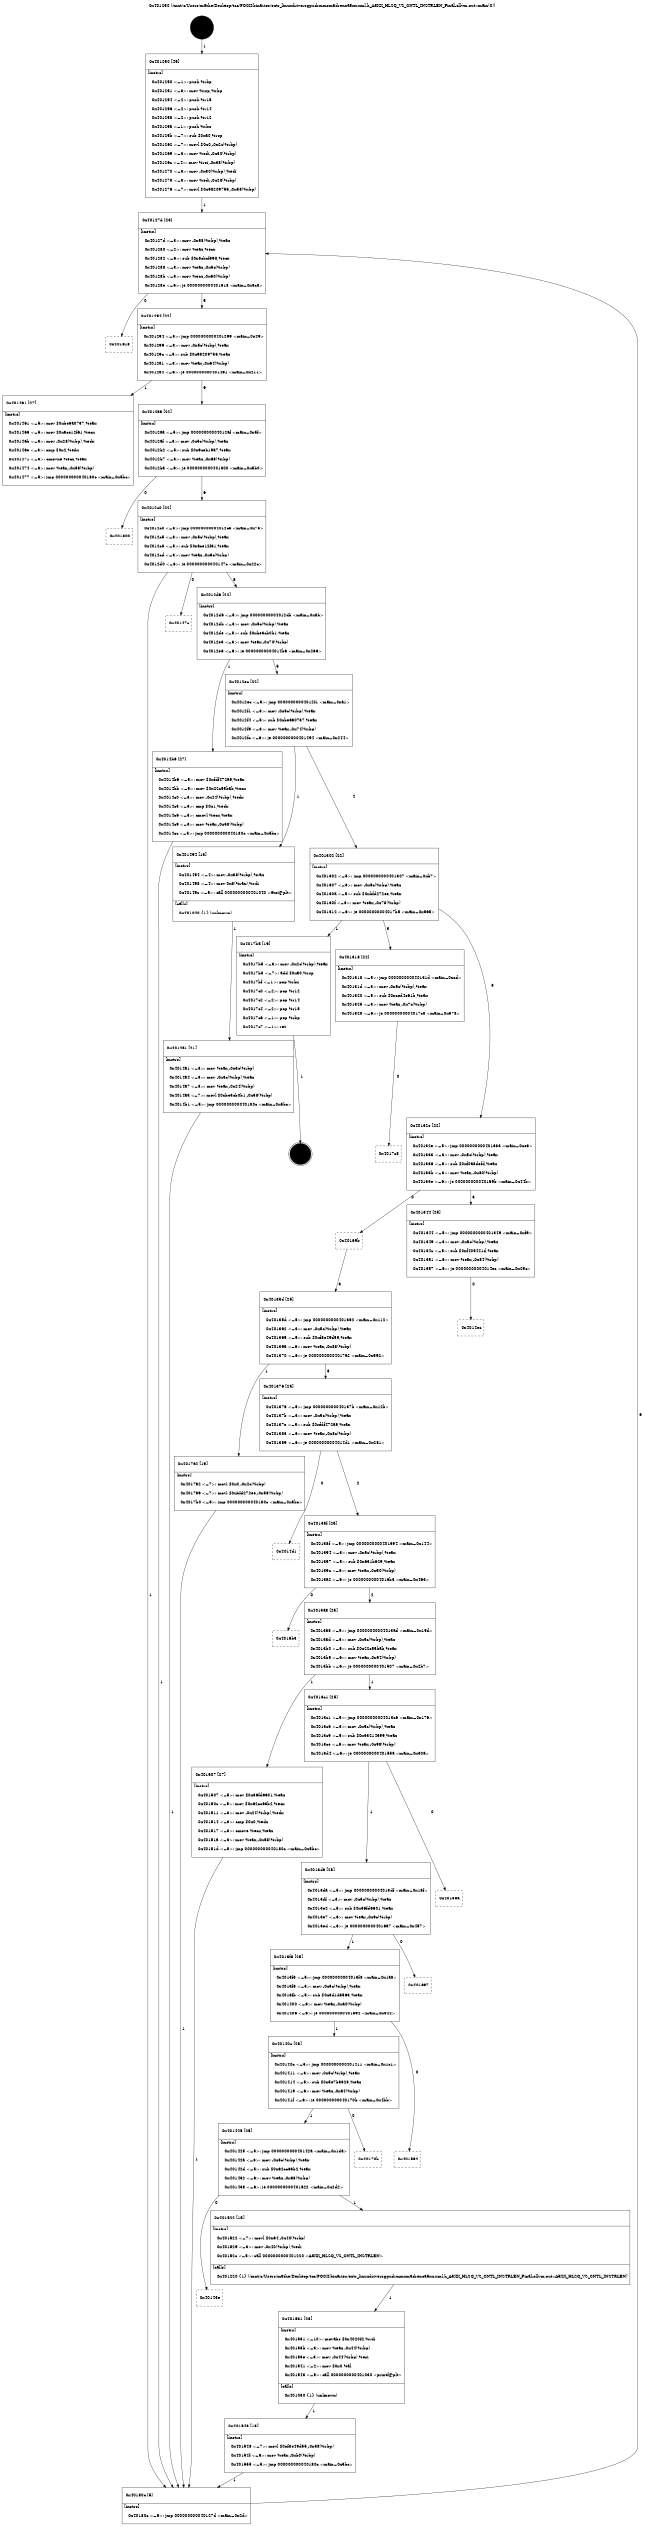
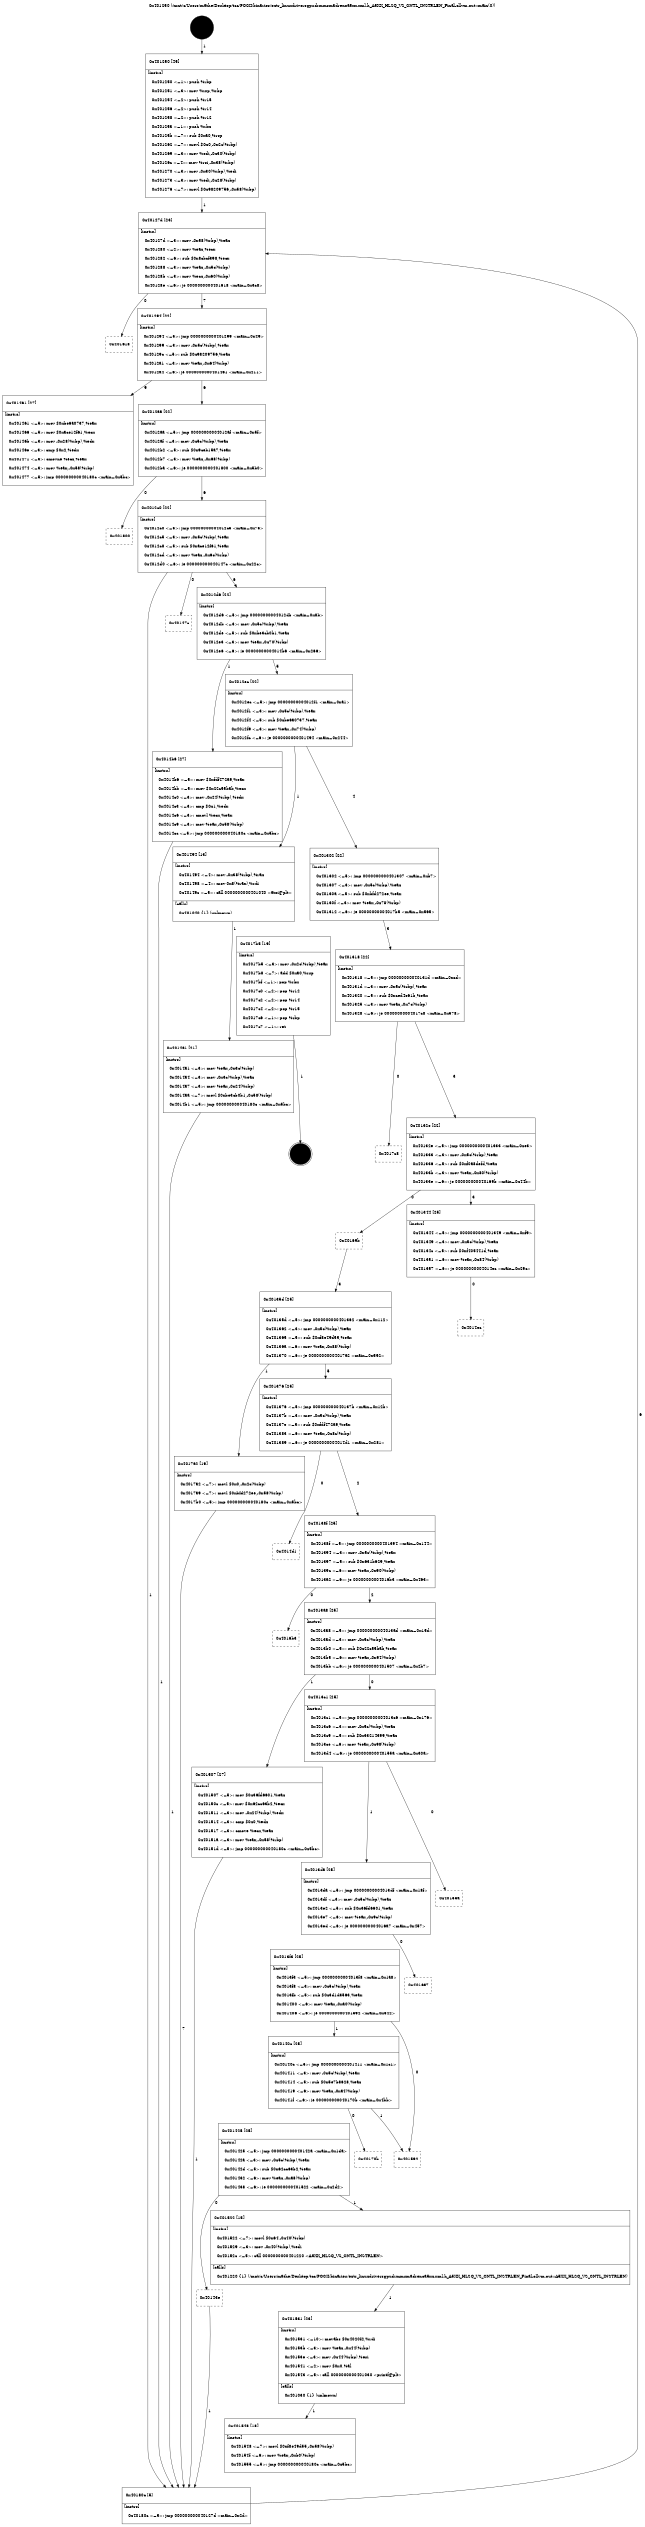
(204, 301) -> (204, 301)
(145, 388) -> (145, 388)
(336, 927) -> none
(488, 1004) -> (435, 1069)
(372, 1682) -> (372, 1682)
(351, 1941) -> none
(183, 2029) -> (183, 2029)
(310, 2115) -> (387, 2128)
(232, 2479) -> (208, 2396)
